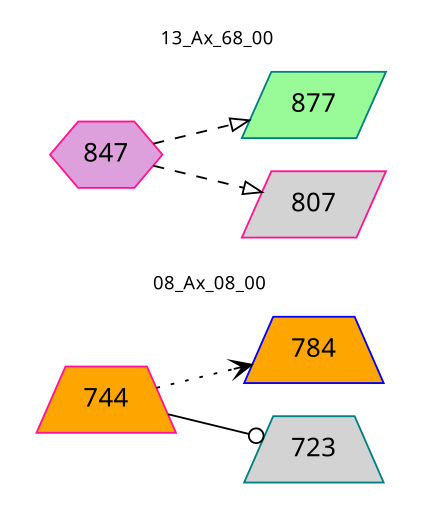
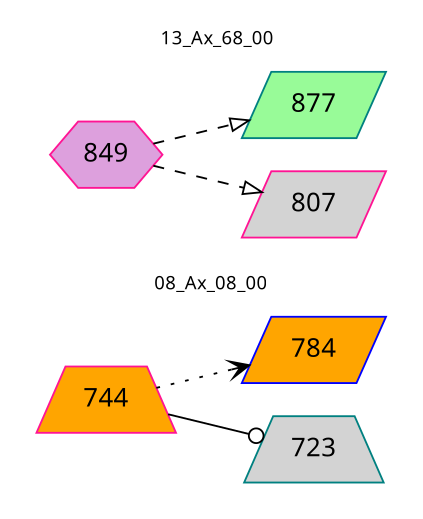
(106, 155) -> (106, 155)
(314, 350) -> (314, 350)
